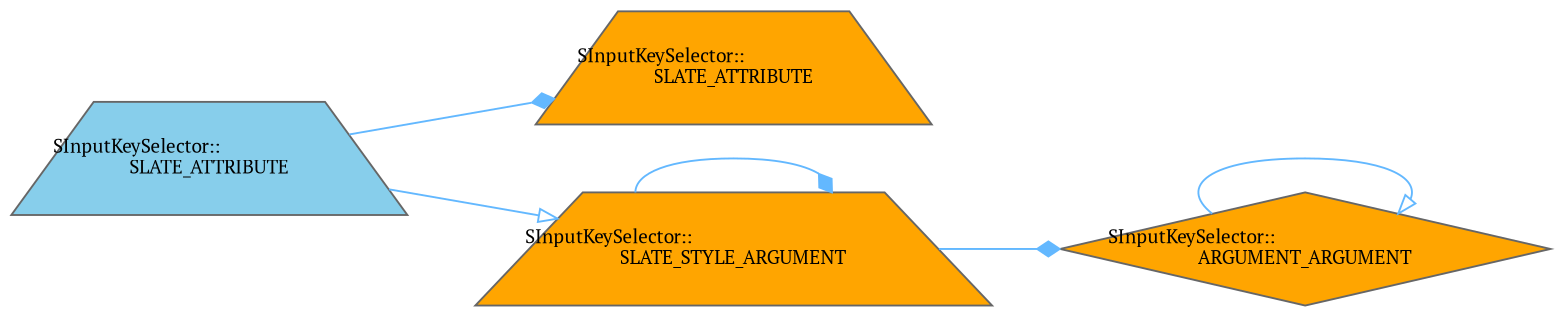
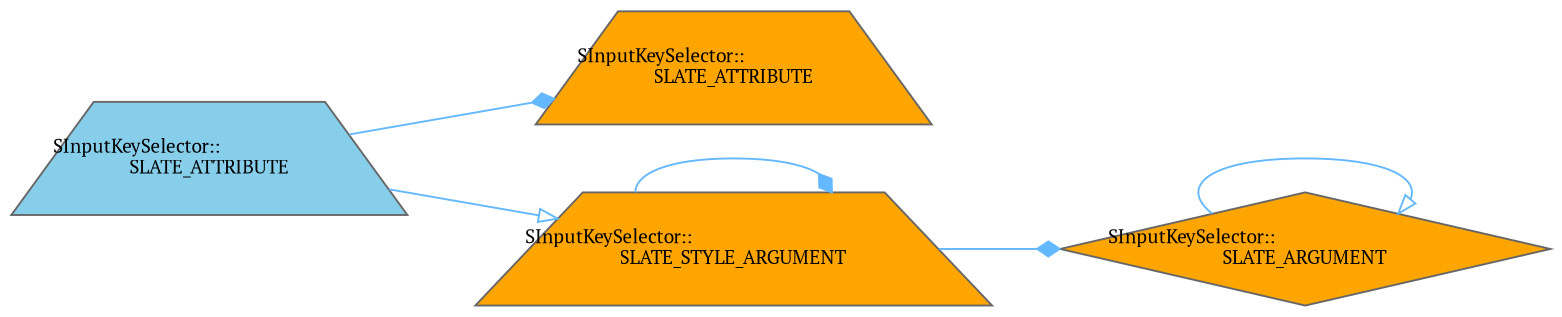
(1305, 249) -> (1305, 249)
